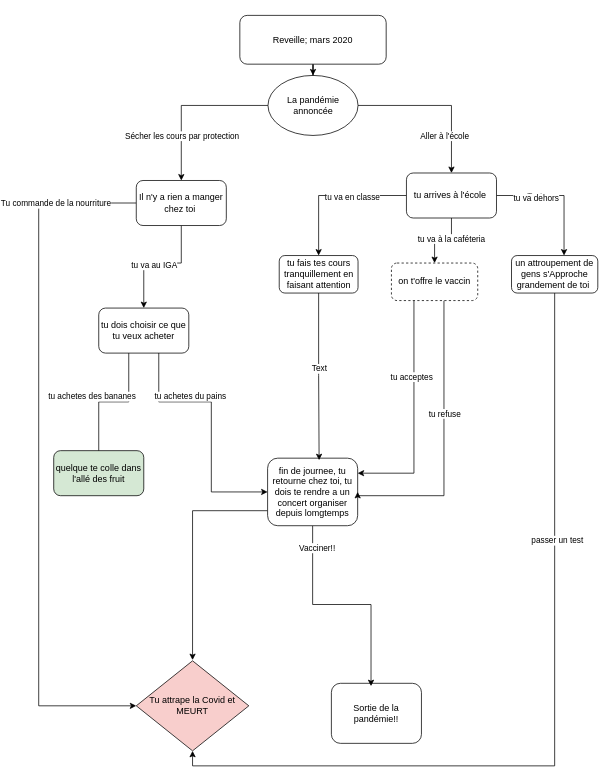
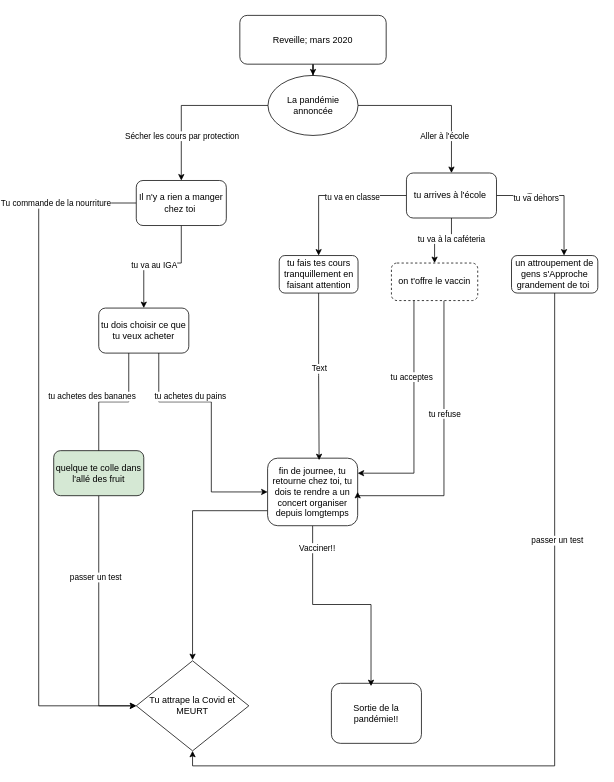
none -> (99, 599)
(192, 705) -> (192, 705)
